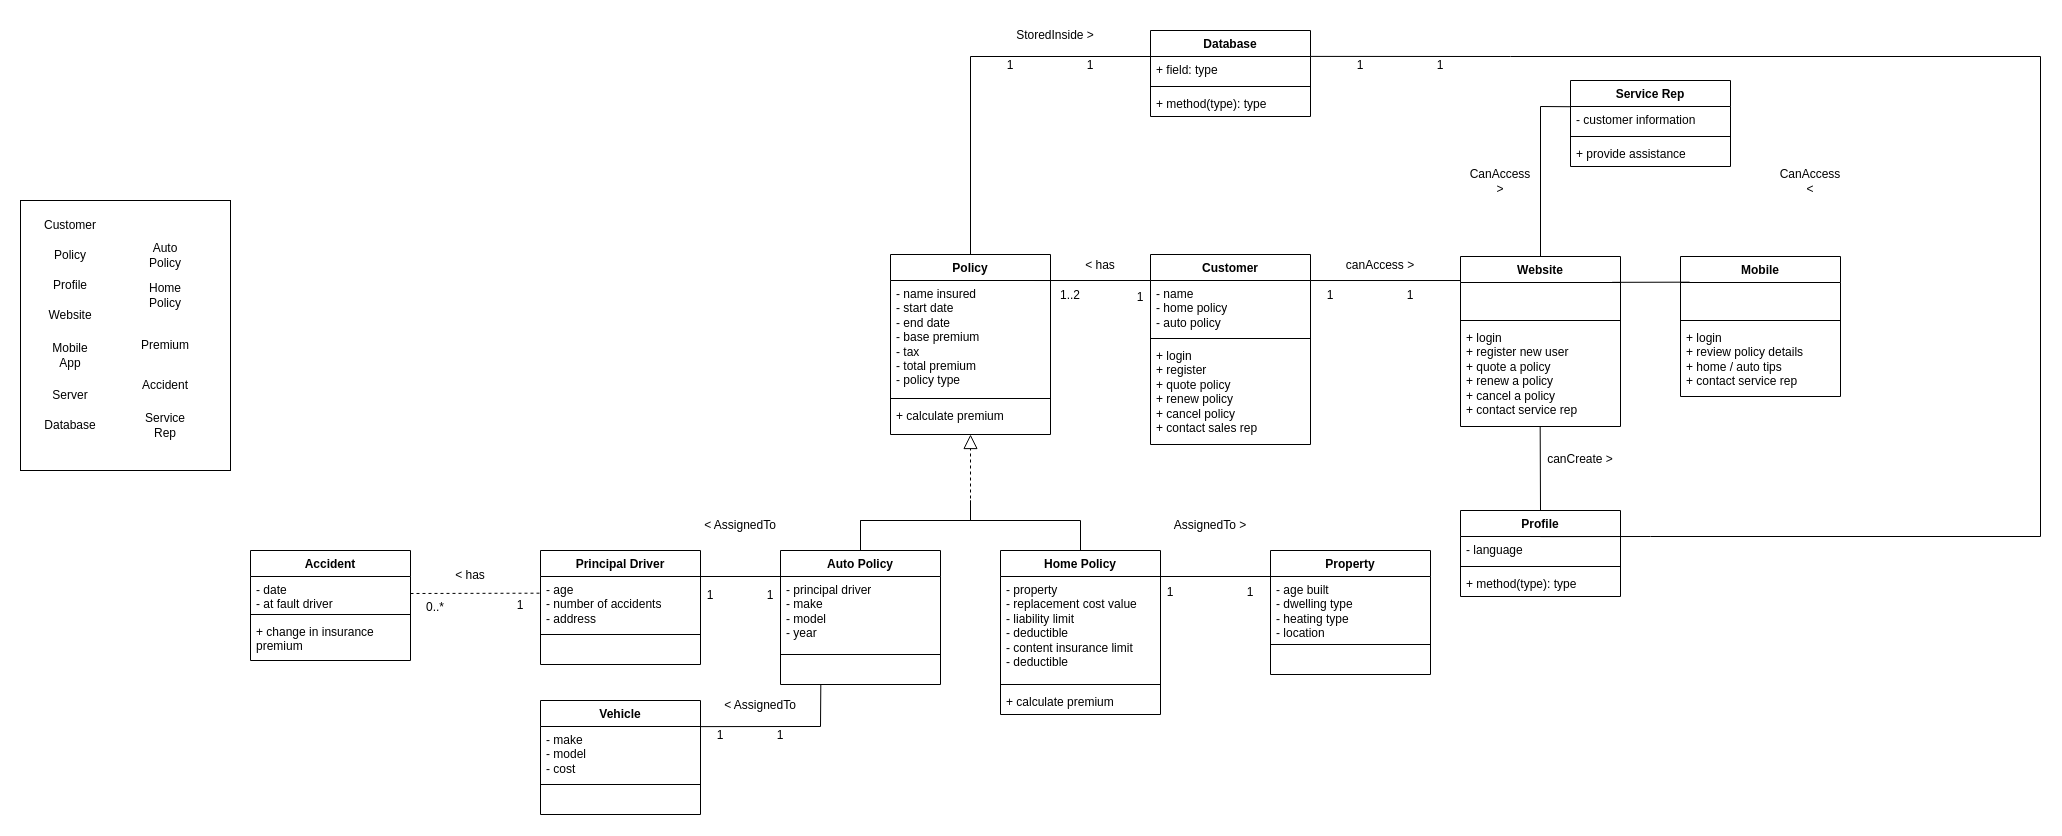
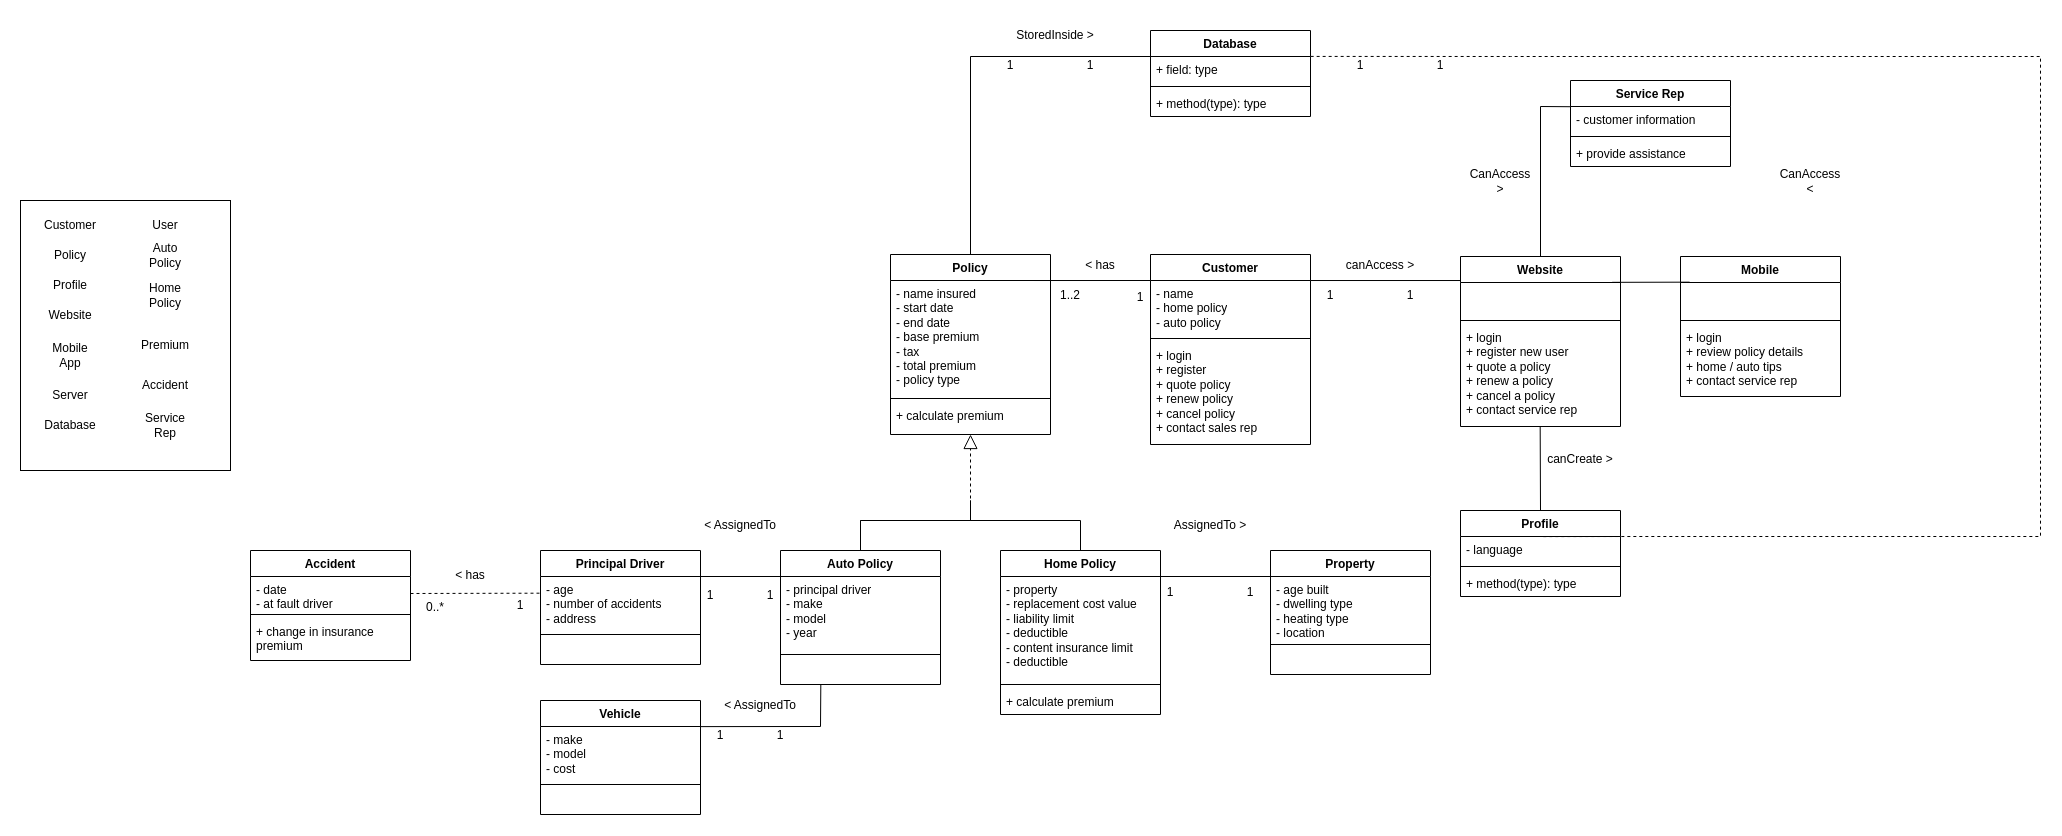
(2041, 142) -> (2041, 142)
none -> (166, 226)
